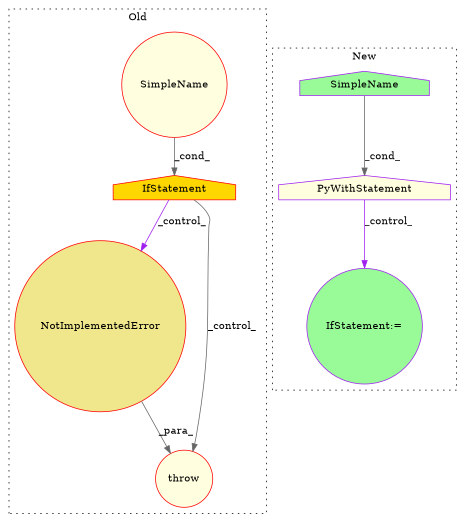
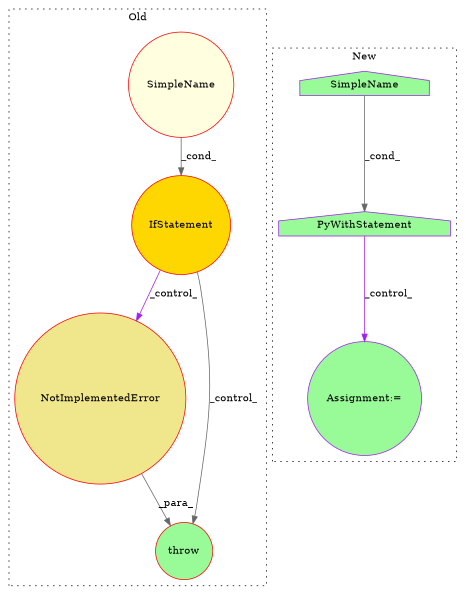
(174, 189) -> (181, 225)
(365, 189) -> (365, 225)
(365, 326) -> (365, 399)
(184, 479) -> (184, 551)
